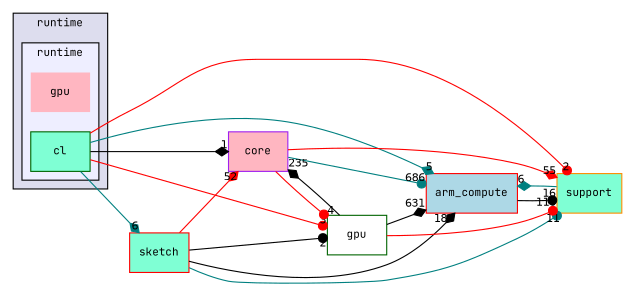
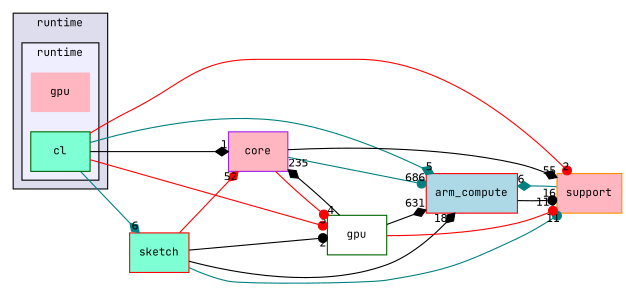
(417, 150) -> (417, 150)
(589, 193) -> (589, 193)
